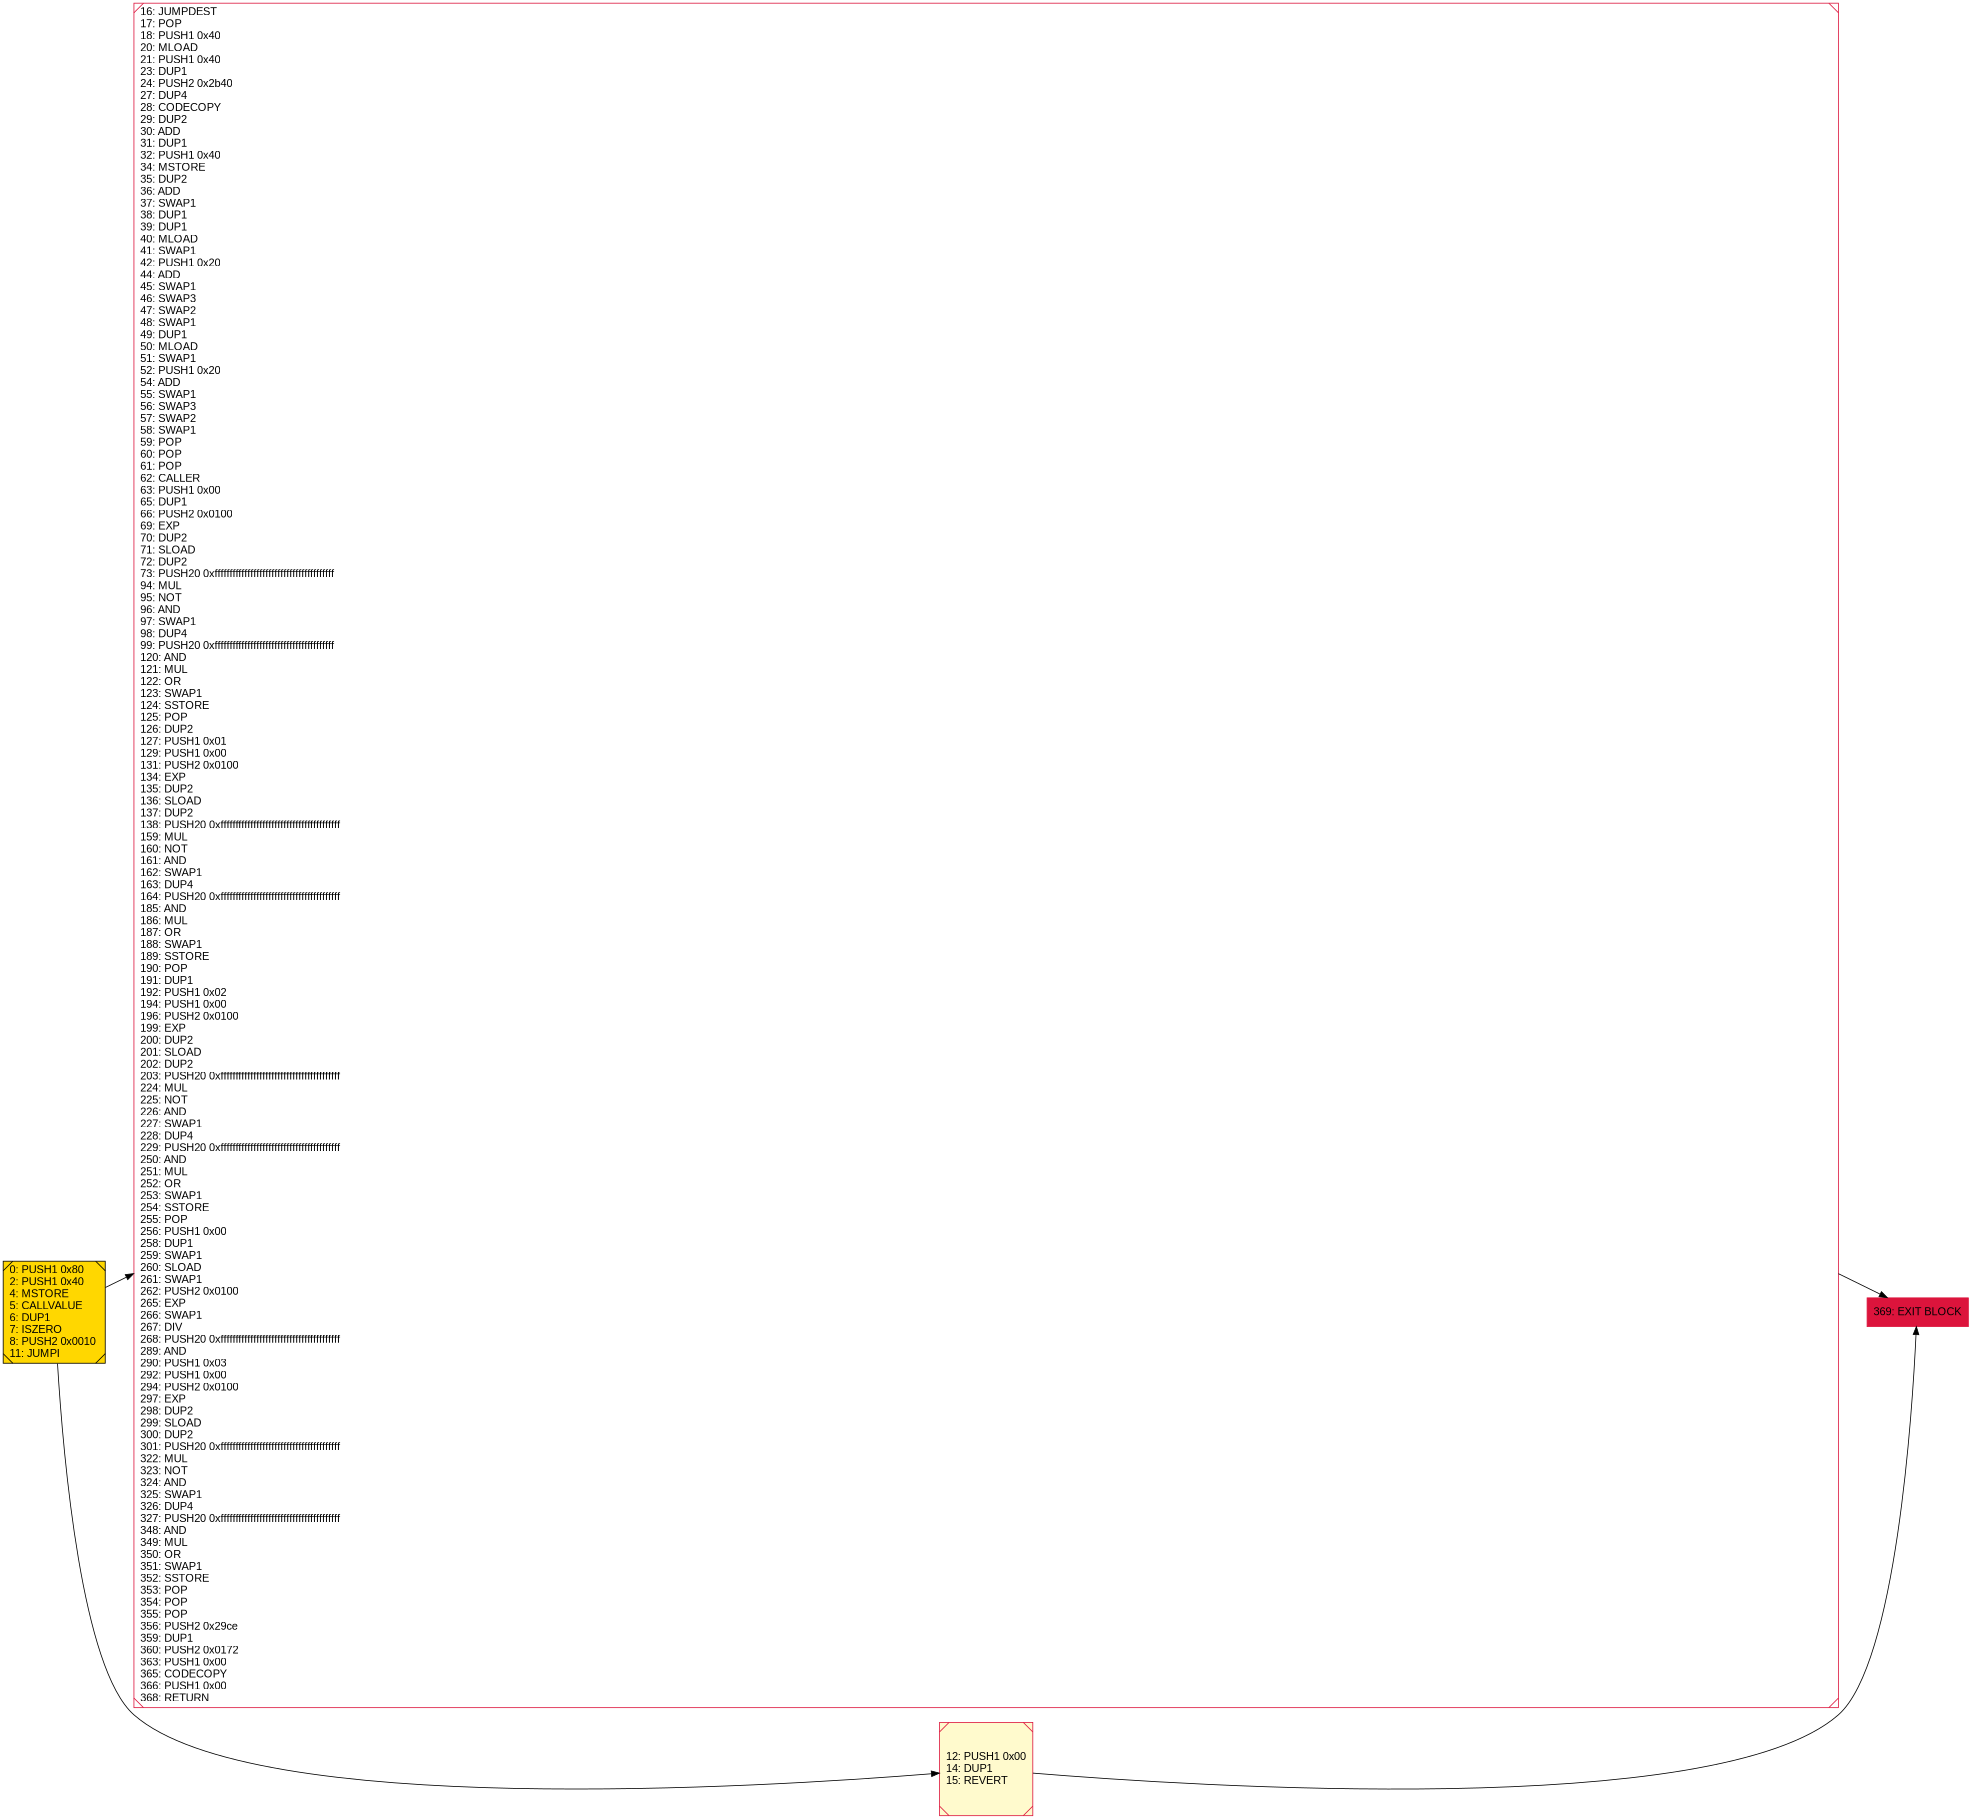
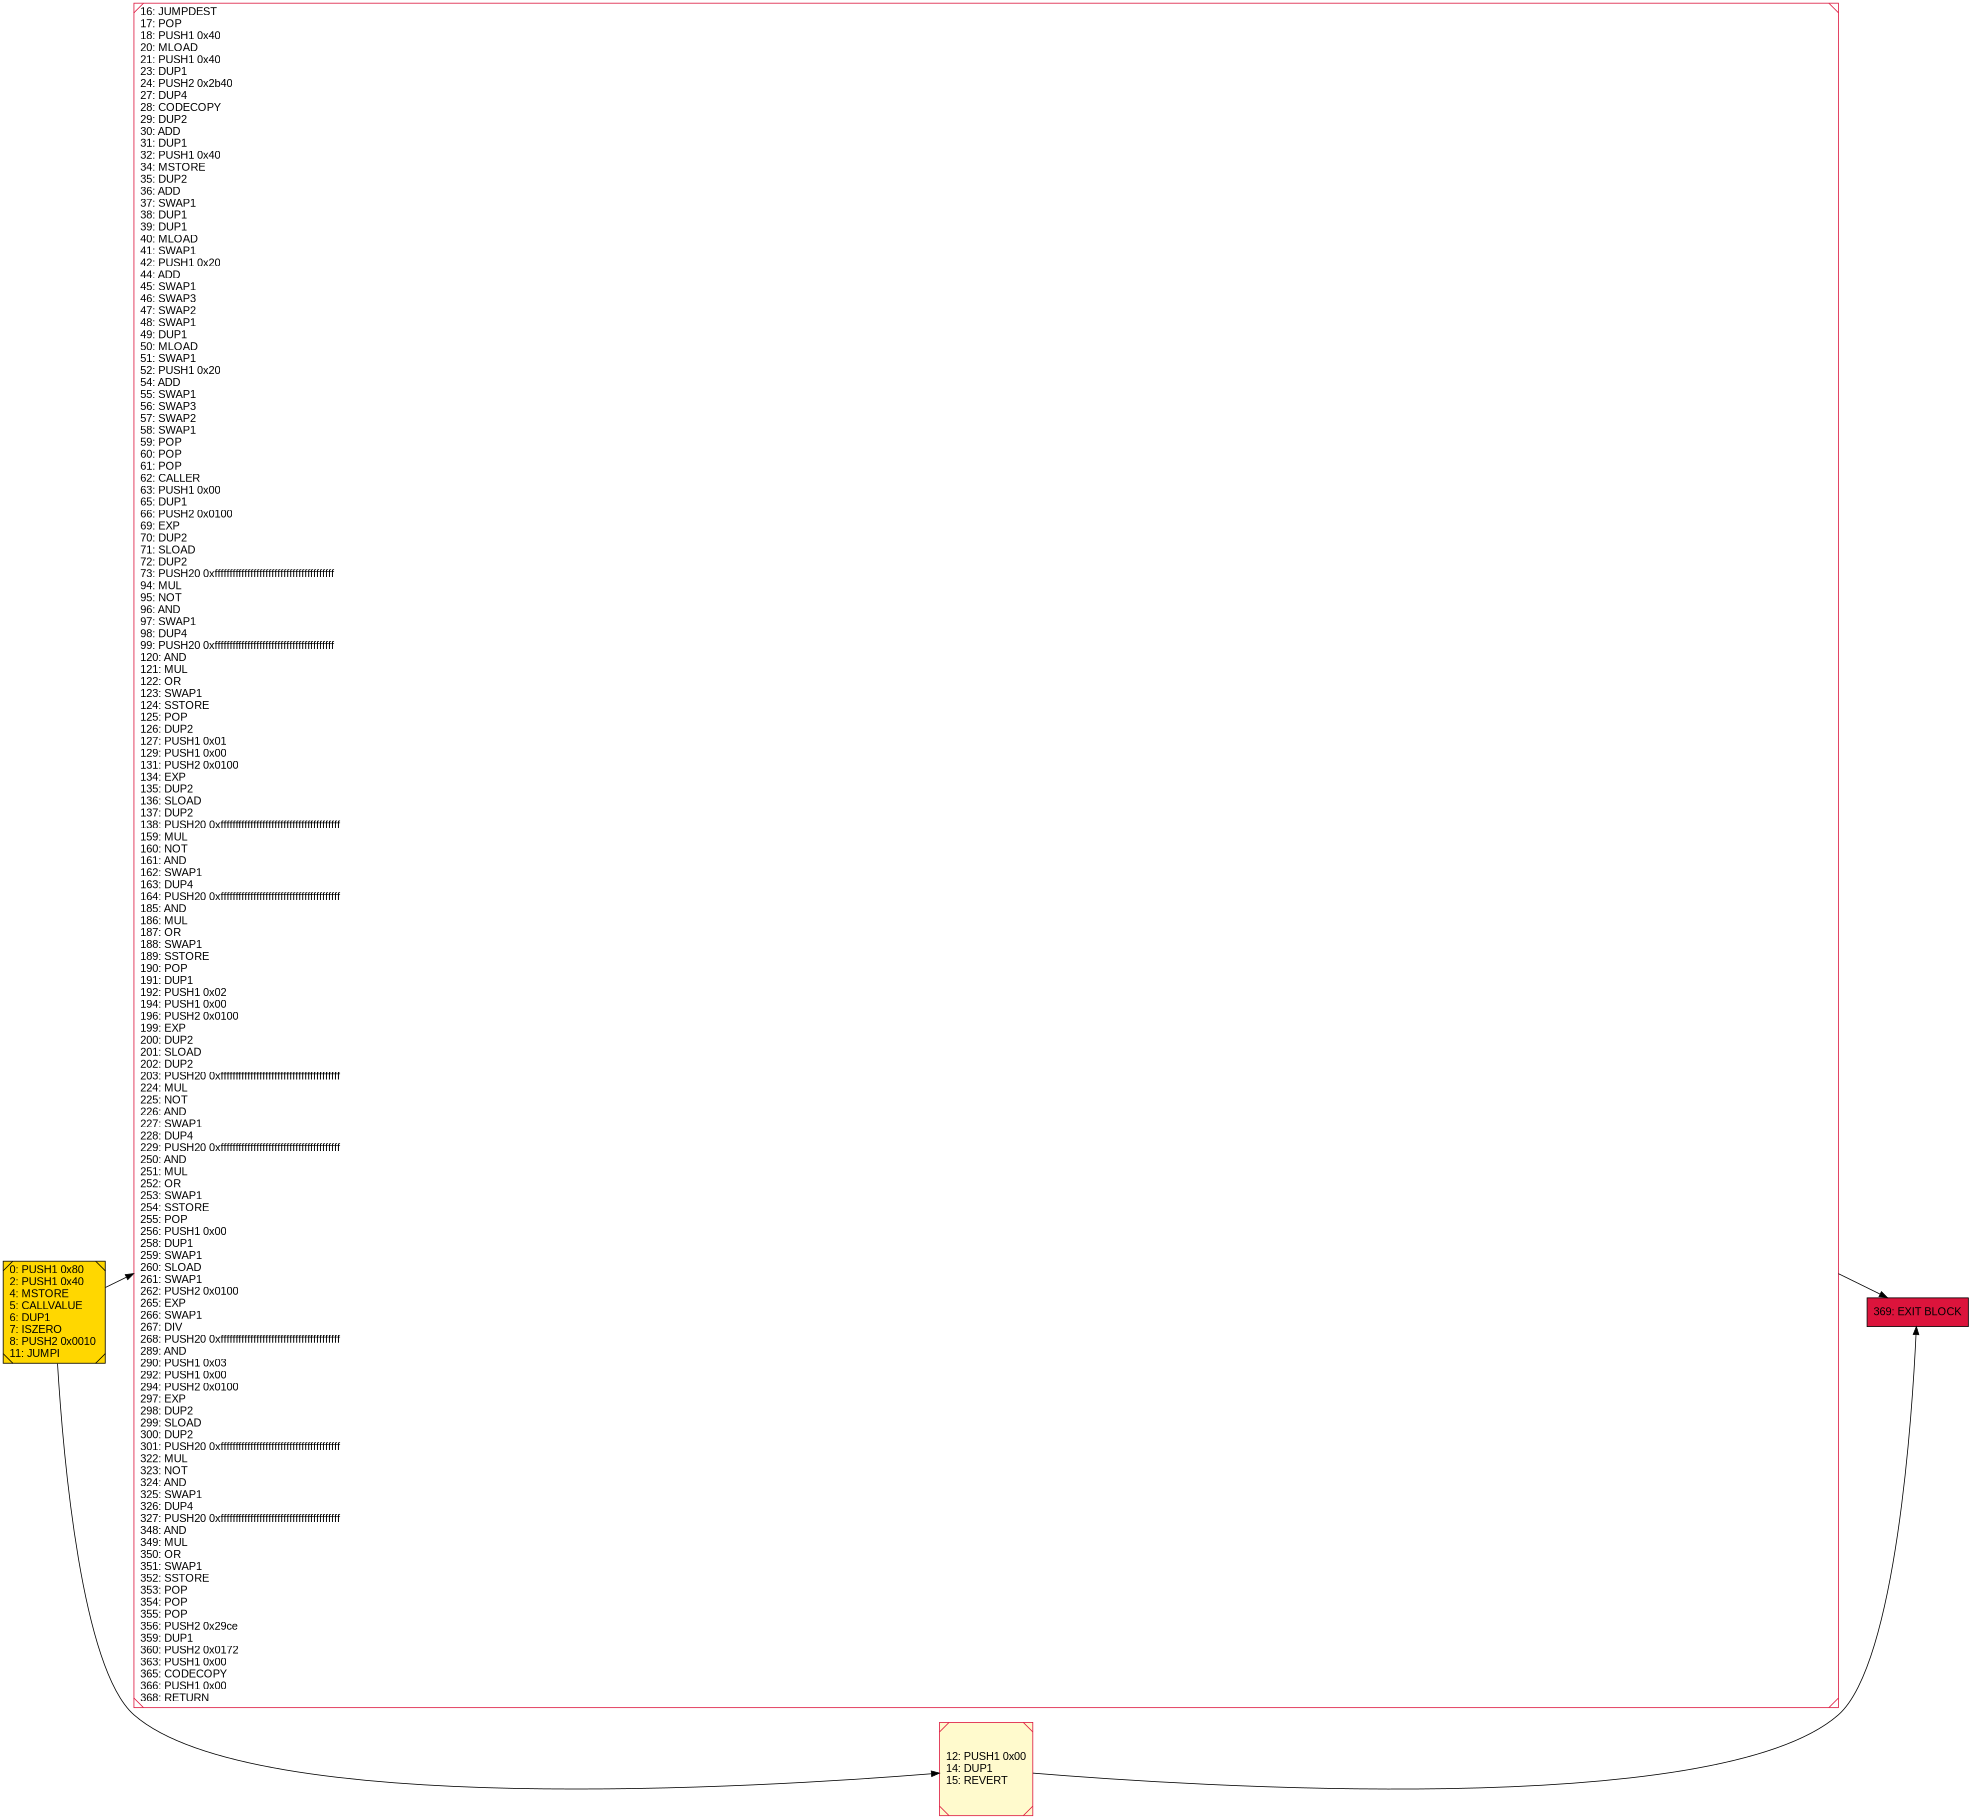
(1918, 1312) -> (1918, 1312)
